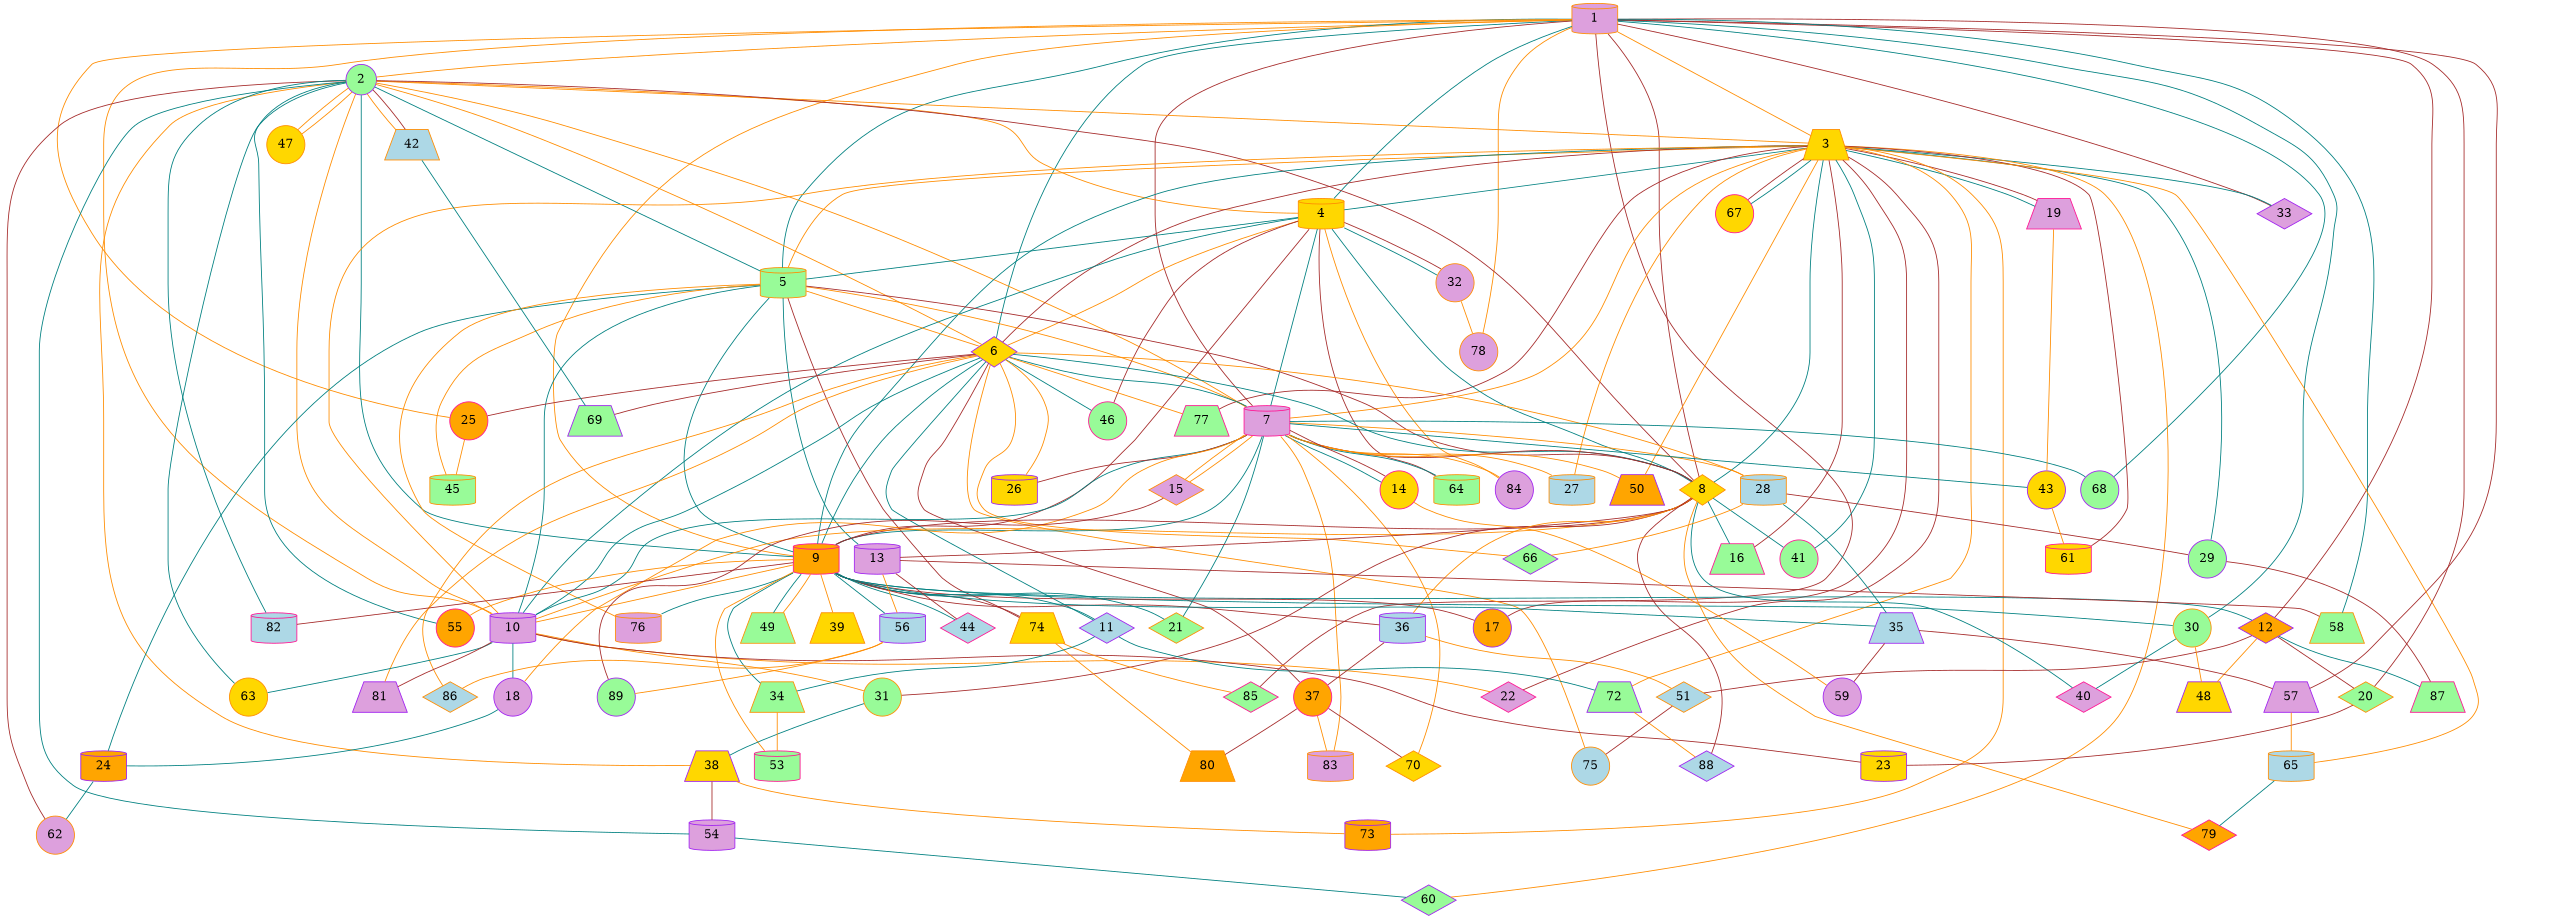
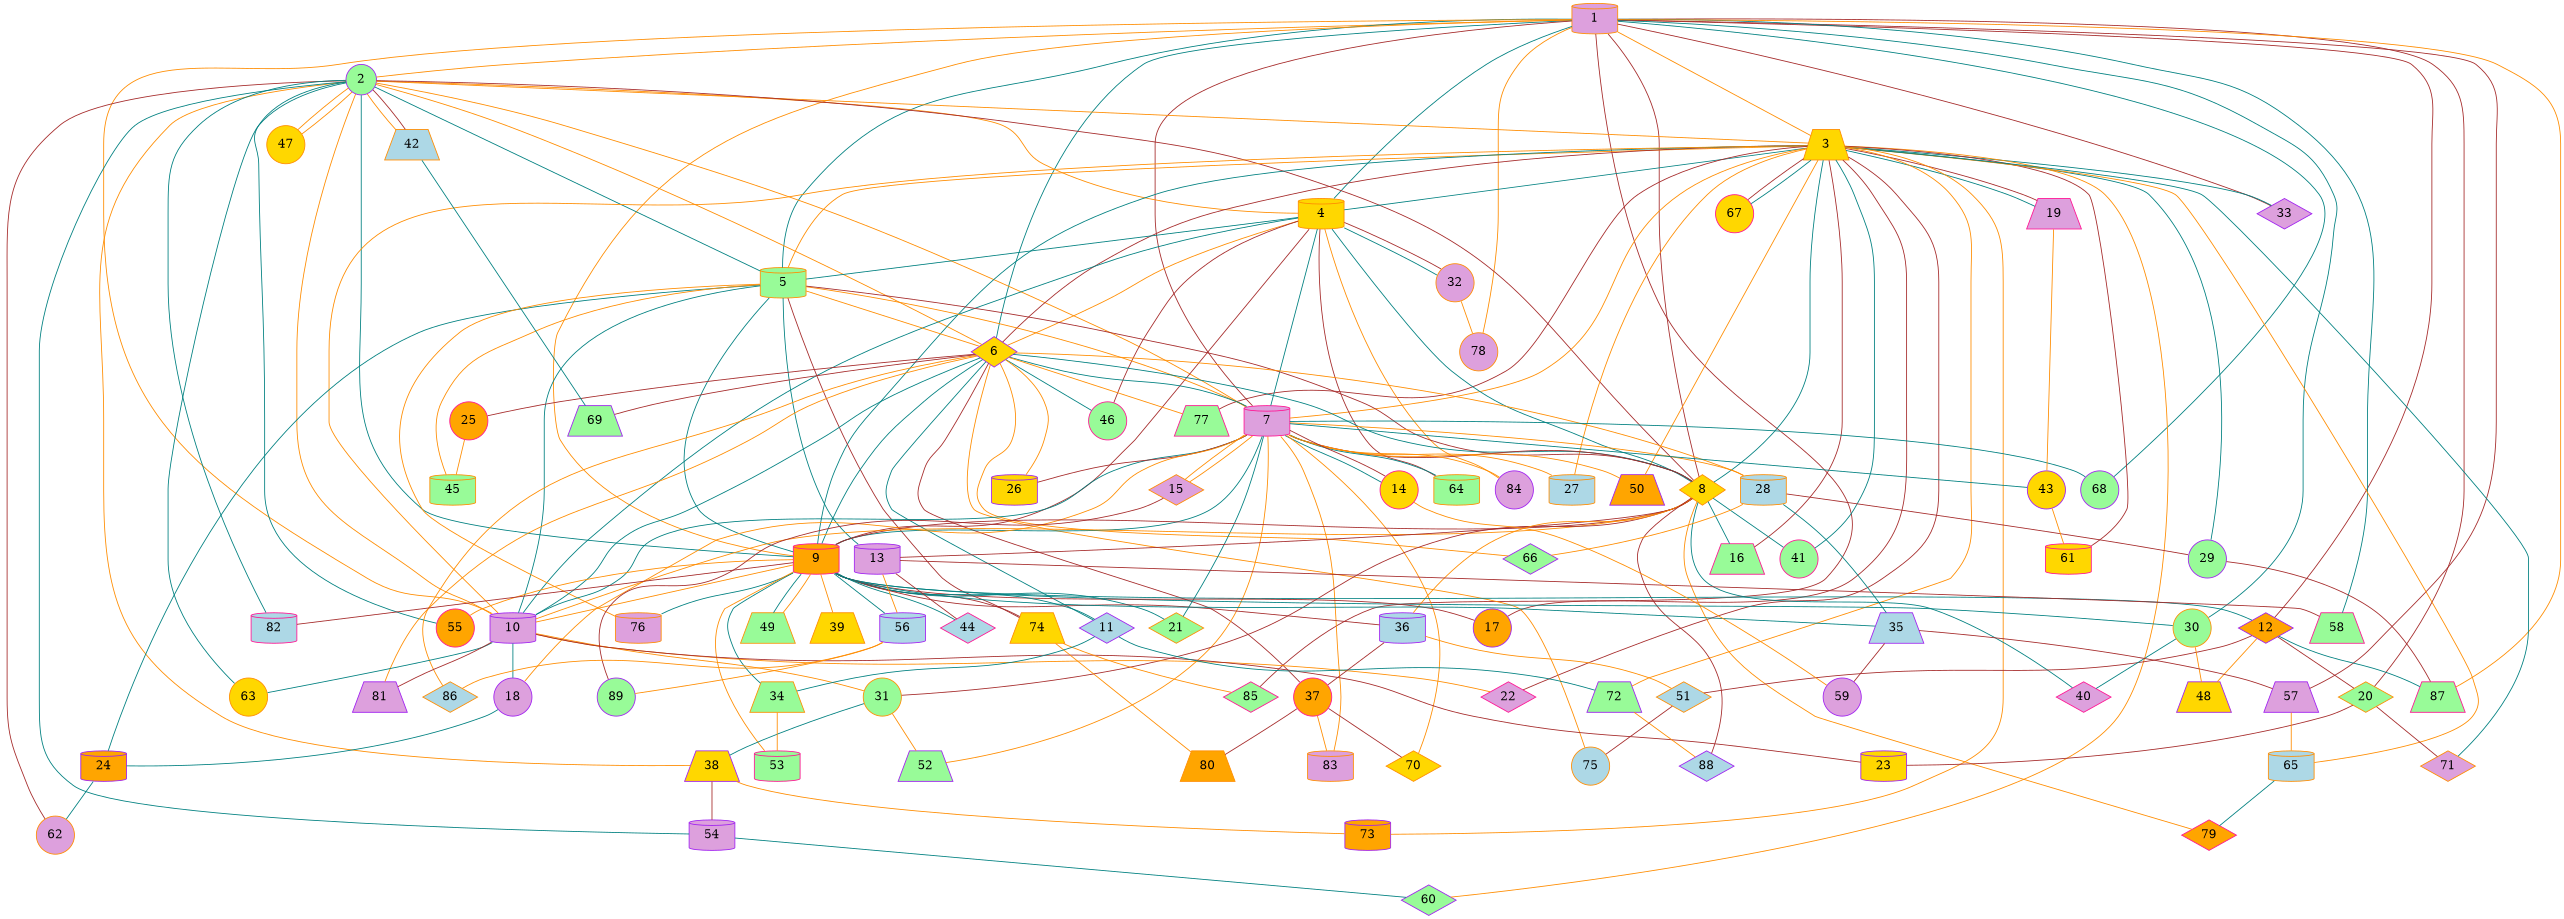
(531, 38) -> (2446, 52)
(2337, 628) -> (2337, 628)
none -> (926, 766)
none -> (2448, 766)
